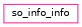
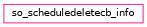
(41, 14) -> (74, 14)
